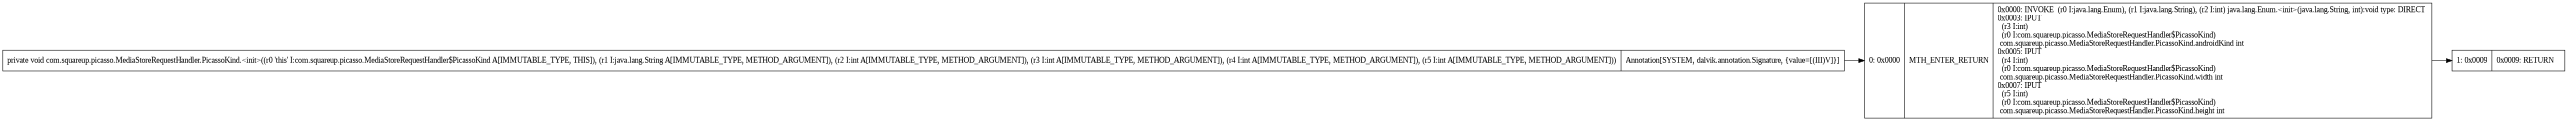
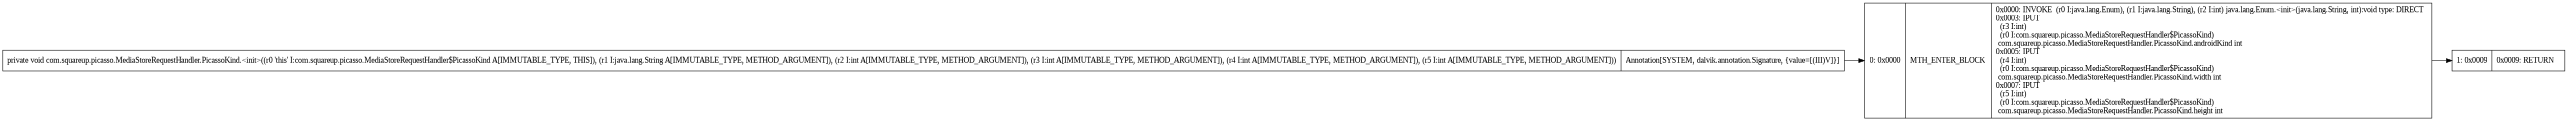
(1949, 60) -> (1948, 60)
